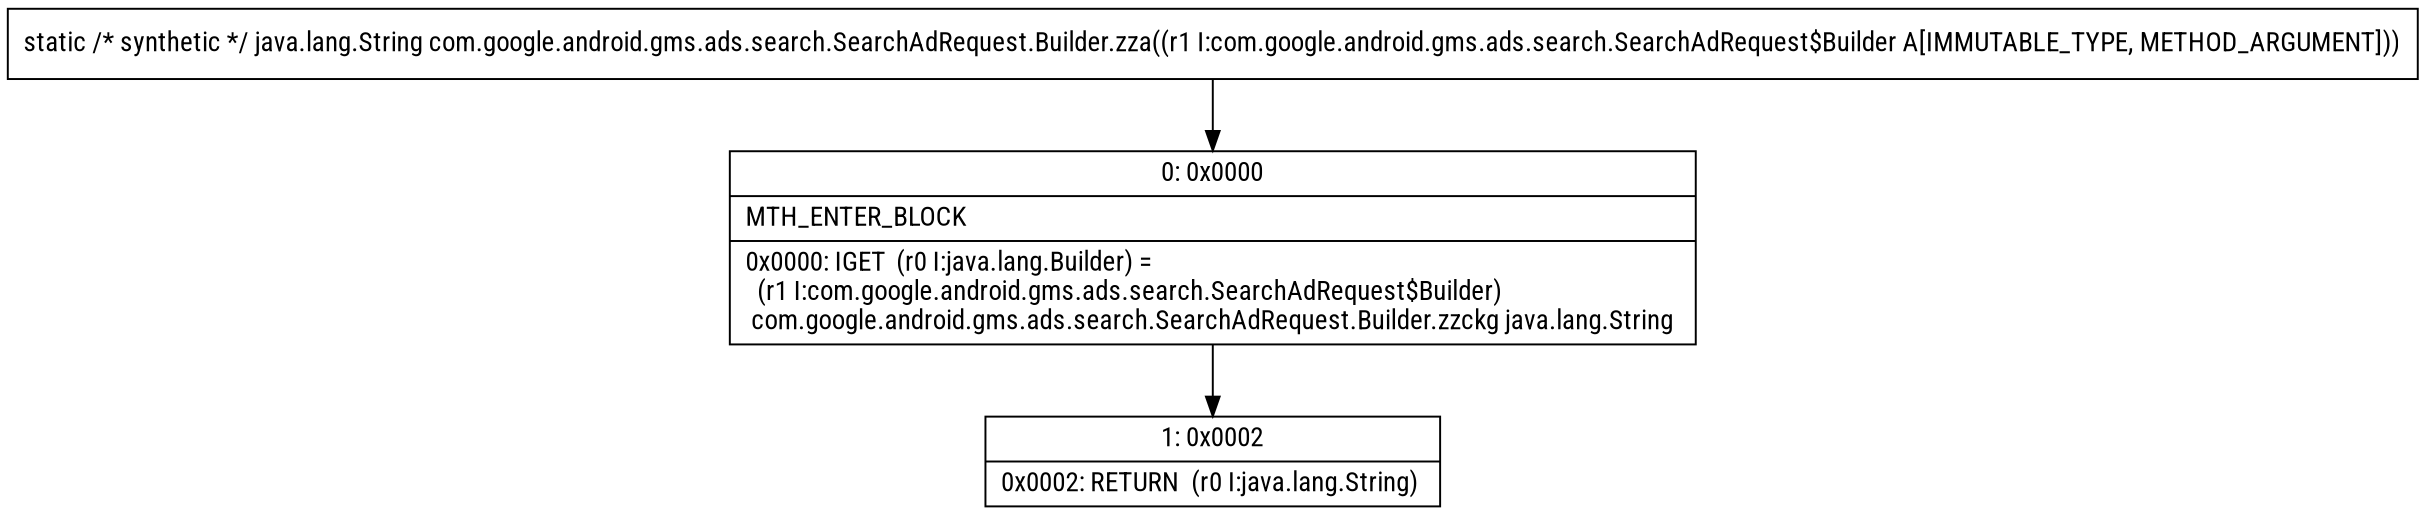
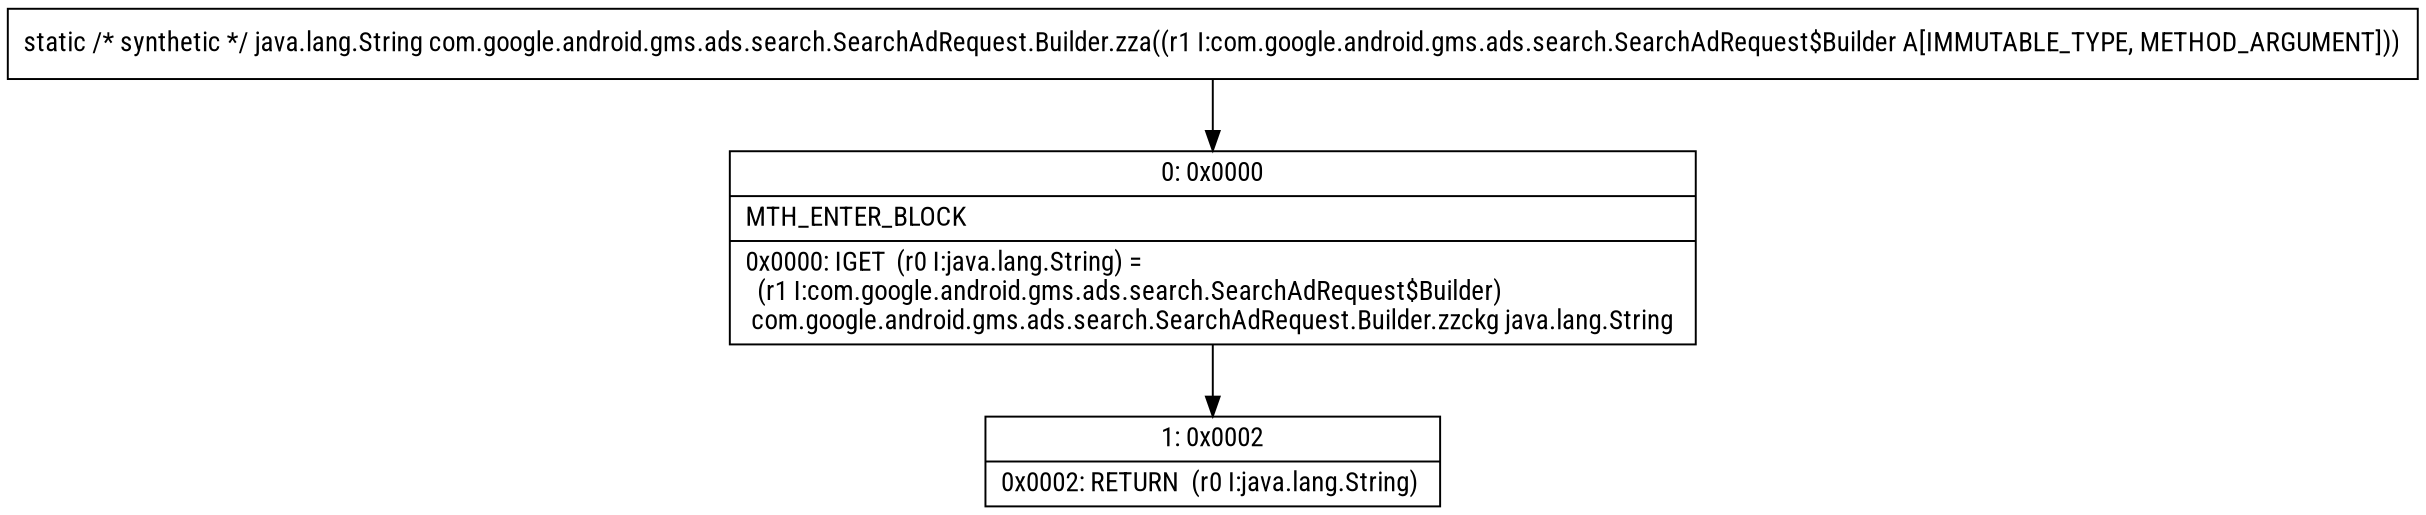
(952, 262) -> (947, 262)
